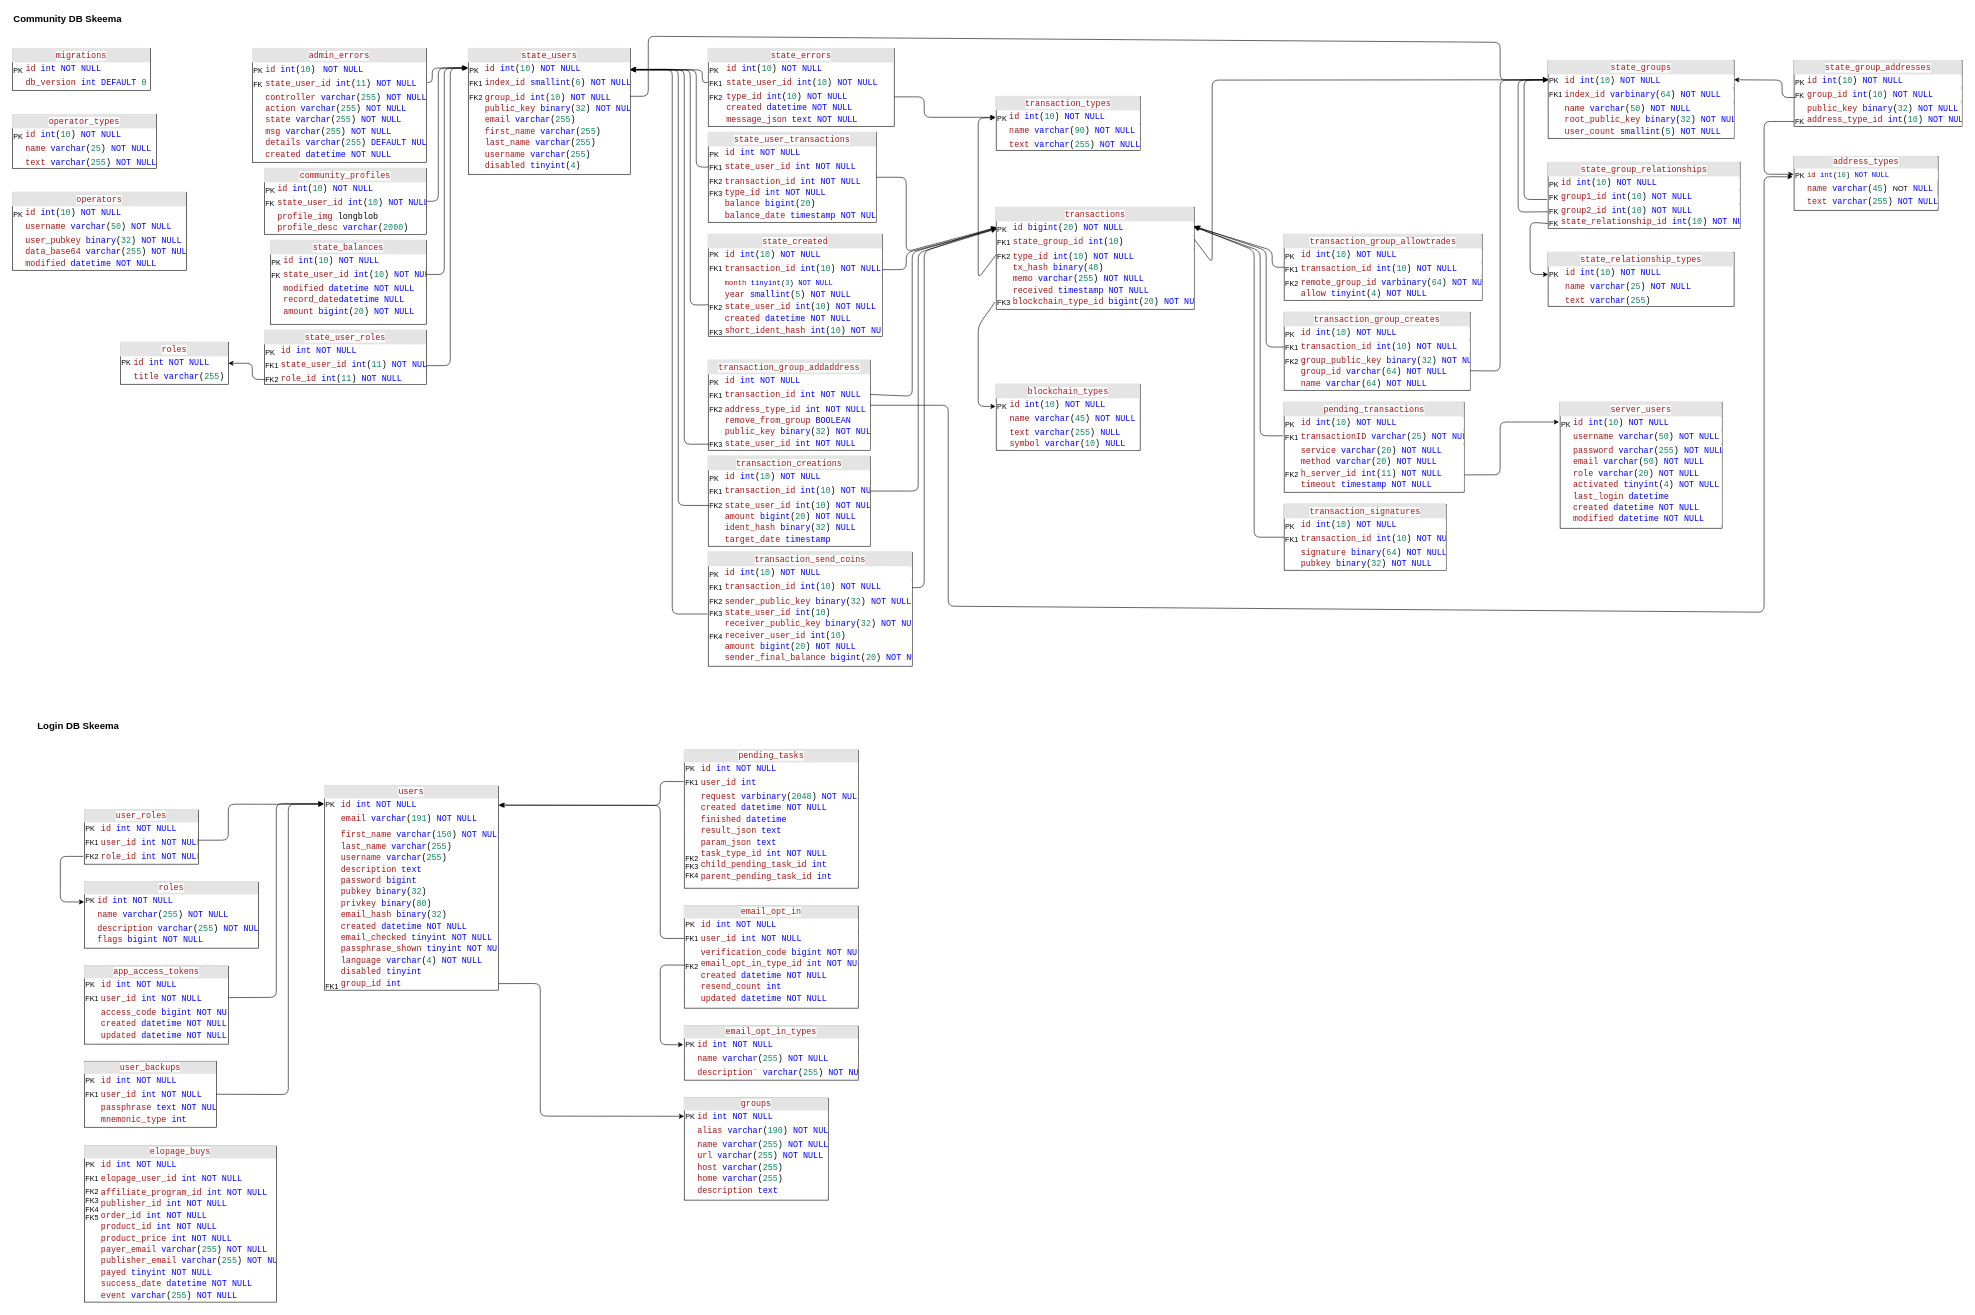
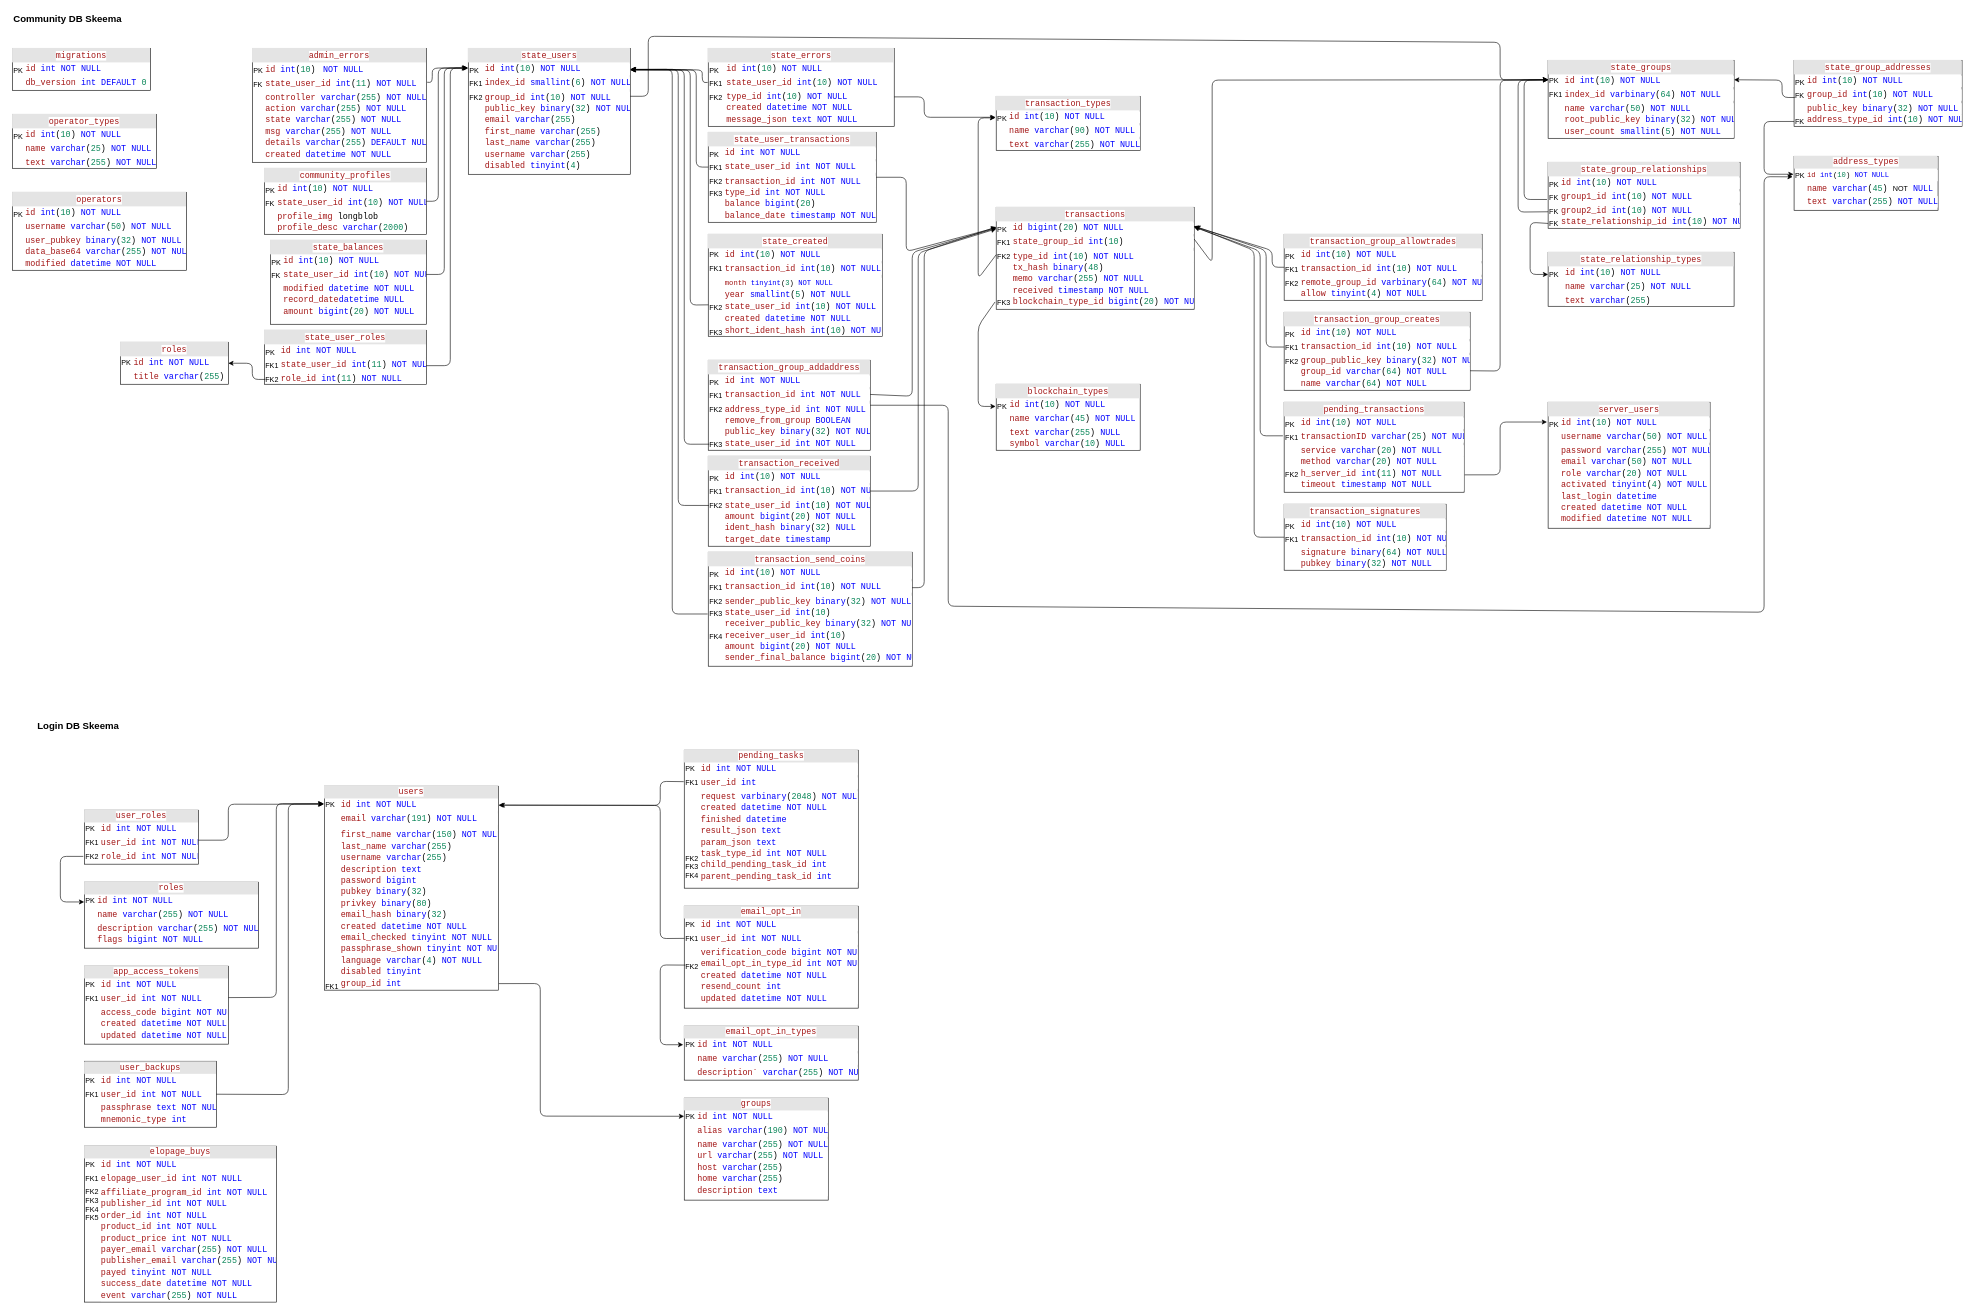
(903, 269) -> none
(1641, 465) -> (1629, 465)
(788, 514) -> (788, 514)
